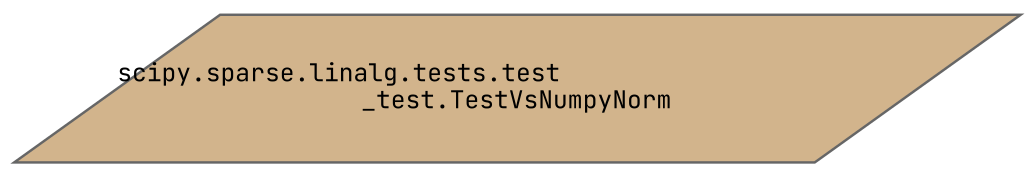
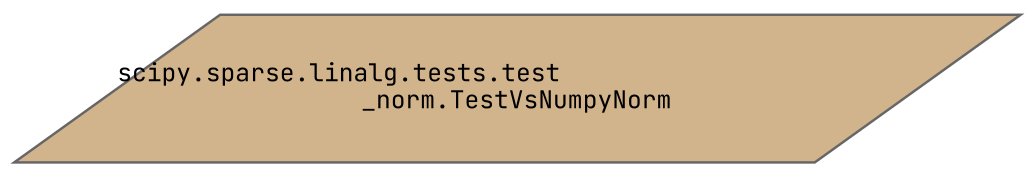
(517, 89) -> (517, 89)
